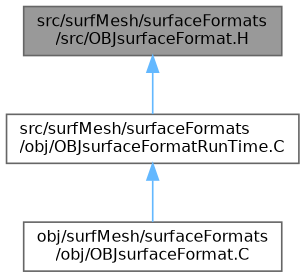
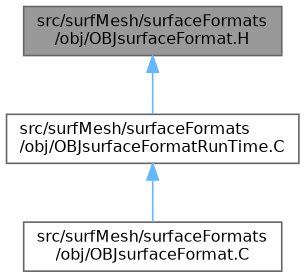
(153, 31) -> (153, 31)
(153, 247) -> (153, 247)
